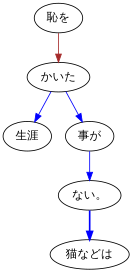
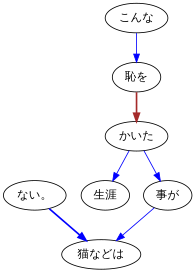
none -> (137, 18)
(58, 44) -> (137, 103)
(90, 162) -> (139, 221)
